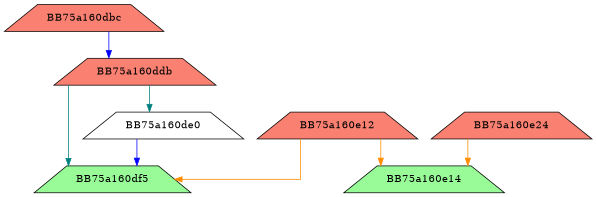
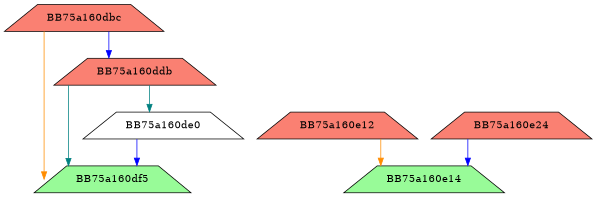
(468, 149) -> (468, 149)
(261, 179) -> (44, 102)
